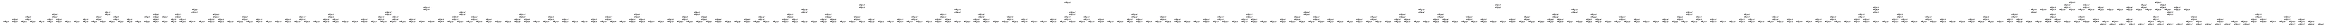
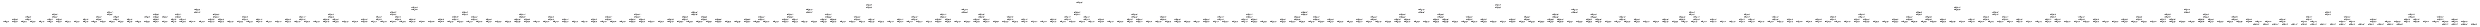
none -> (1919, 12)
